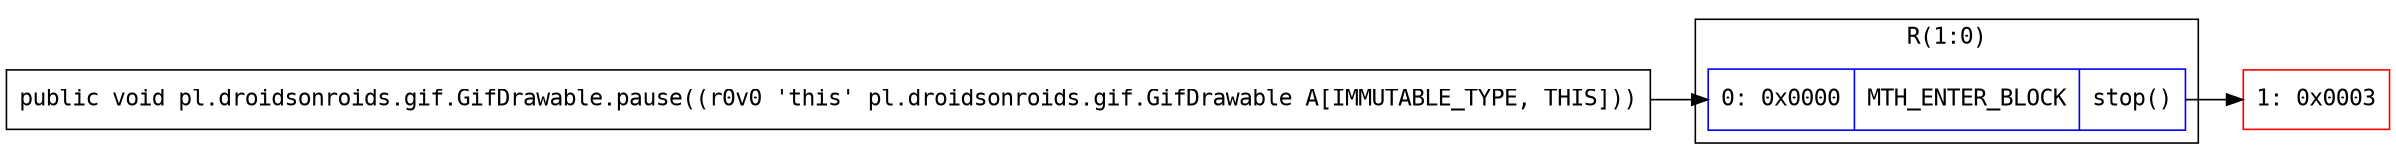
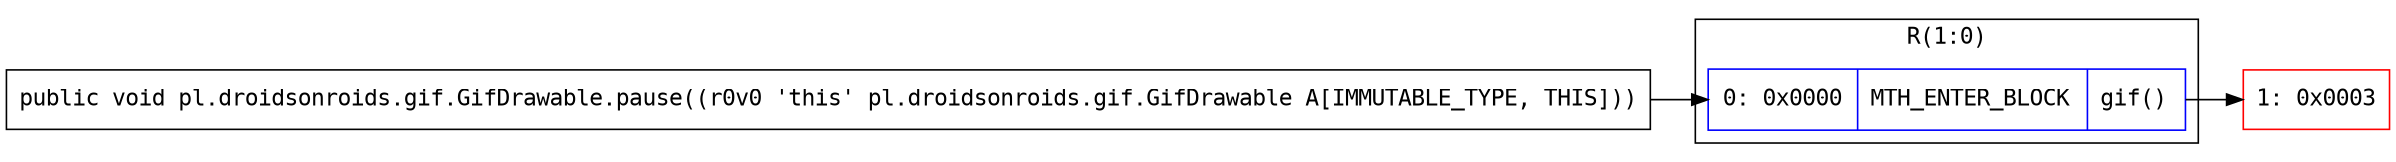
(2132, 99) -> (2134, 99)
